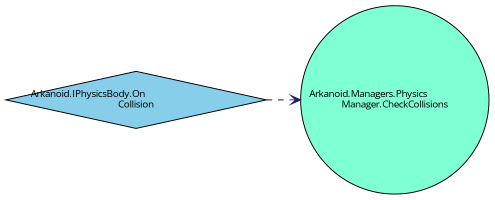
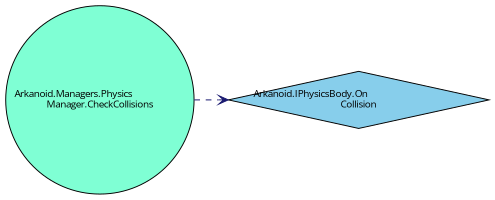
(279, 100) -> (206, 100)
